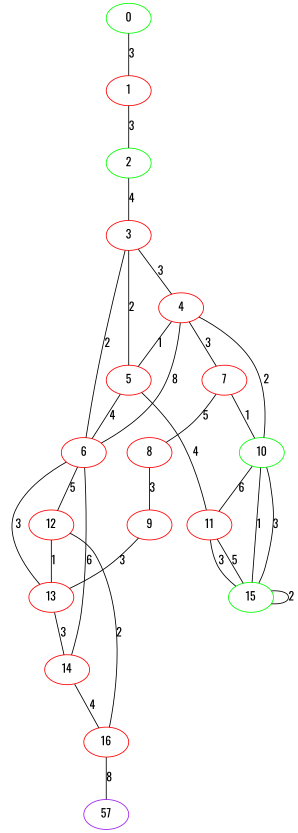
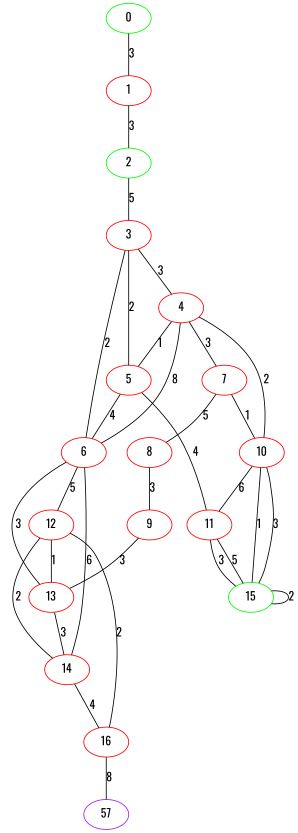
(132, 199) -> (132, 199)
(262, 453) -> (262, 453)
none -> (13, 602)
